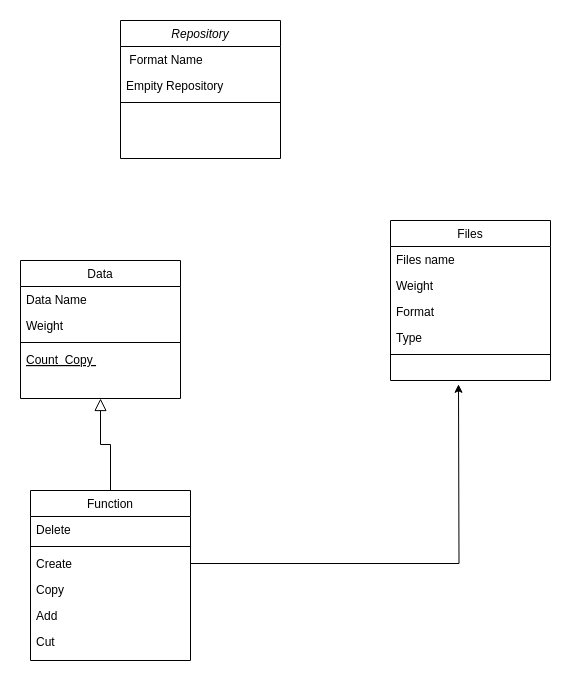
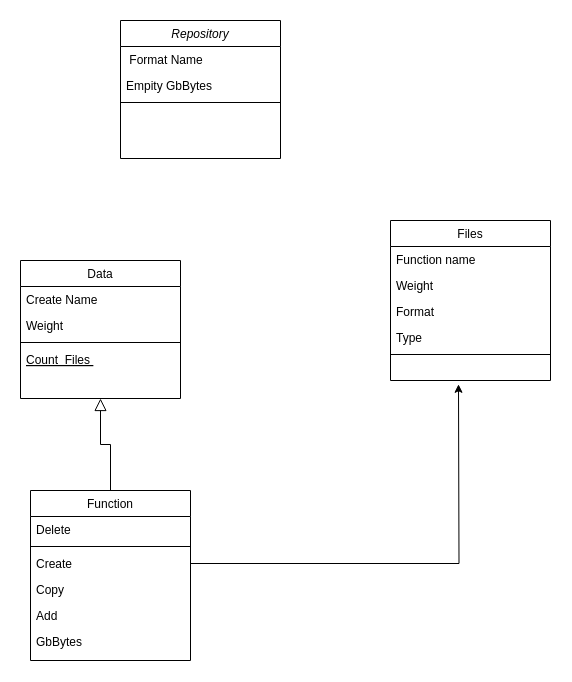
(178, 86) -> (170, 86)
(425, 260) -> (437, 260)
(55, 300) -> (61, 300)
(61, 360) -> (62, 360)
(46, 642) -> (60, 642)
